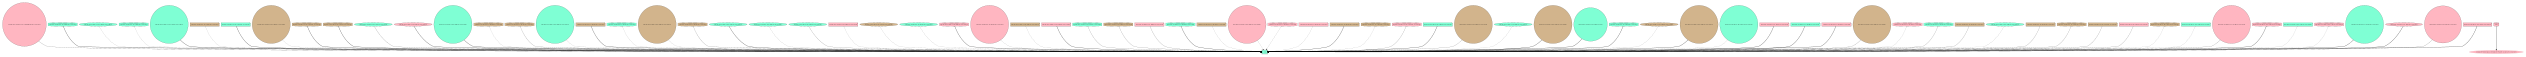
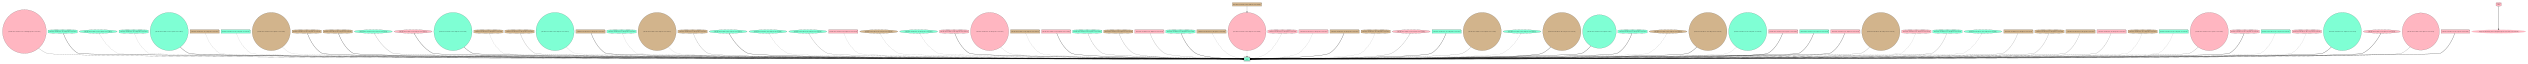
(1407, 24) -> (1411, 32)
(743, 51) -> (734, 59)
(1624, 51) -> (1247, 9)
